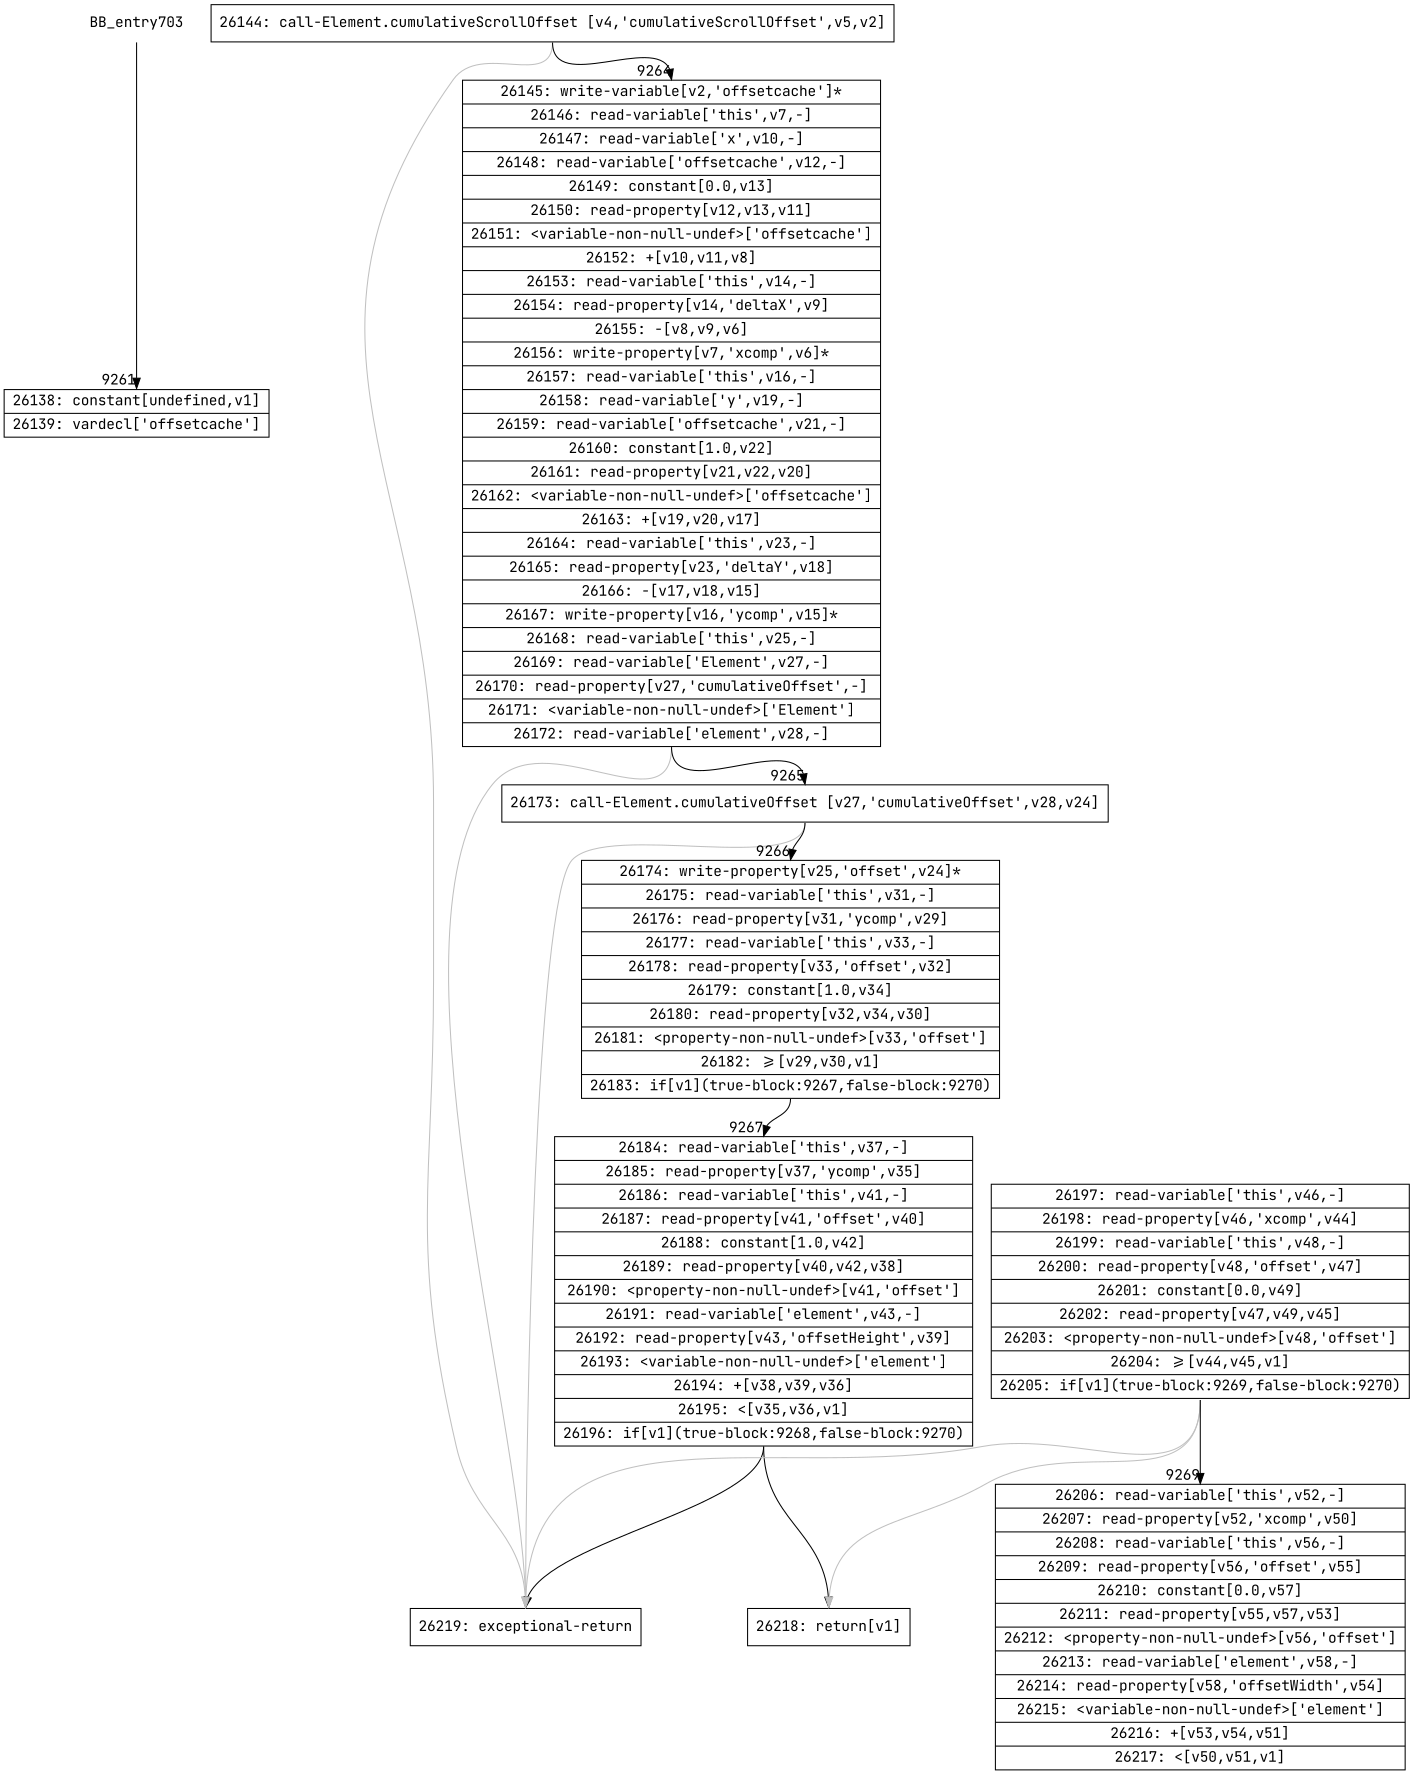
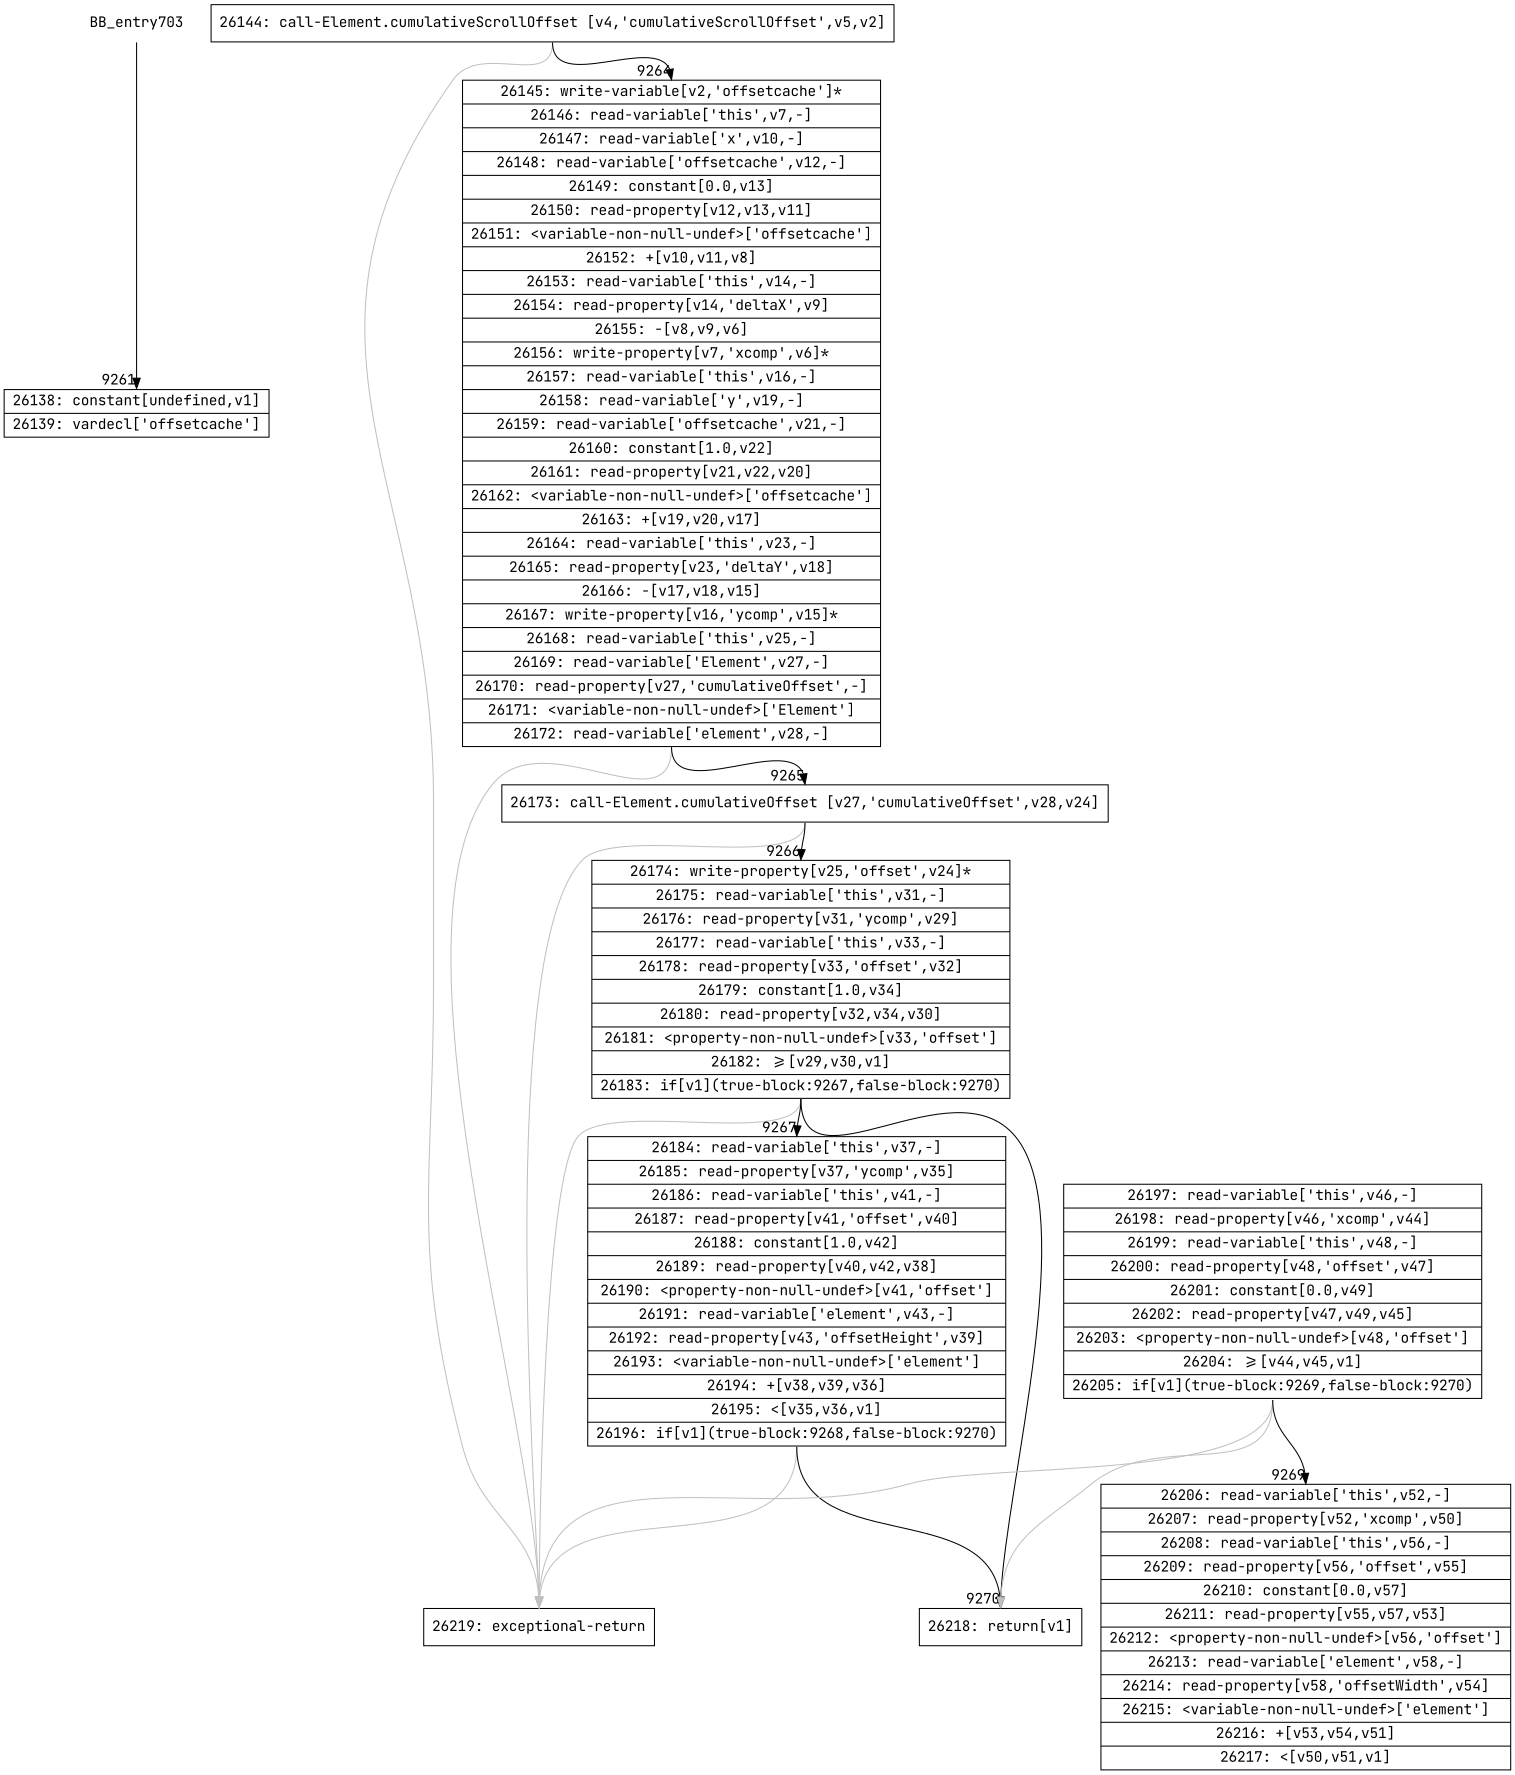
none -> (1041, 1242)
none -> (554, 1248)
(649, 1525) -> (673, 1526)
